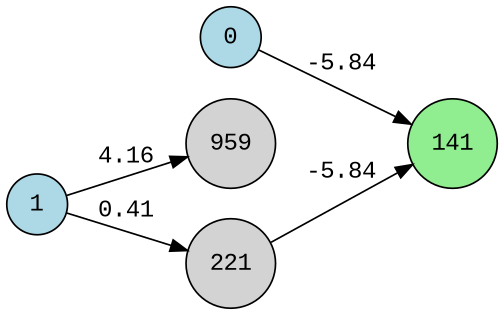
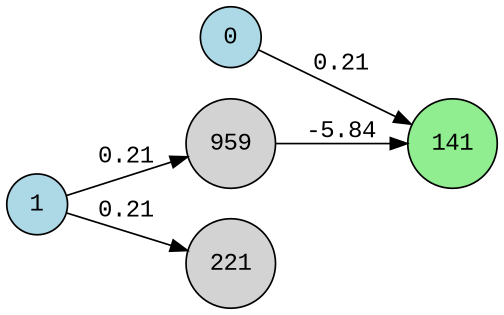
(342, 63) -> (342, 63)
(127, 156) -> (127, 156)
(334, 207) -> (333, 144)
(127, 210) -> (127, 210)
